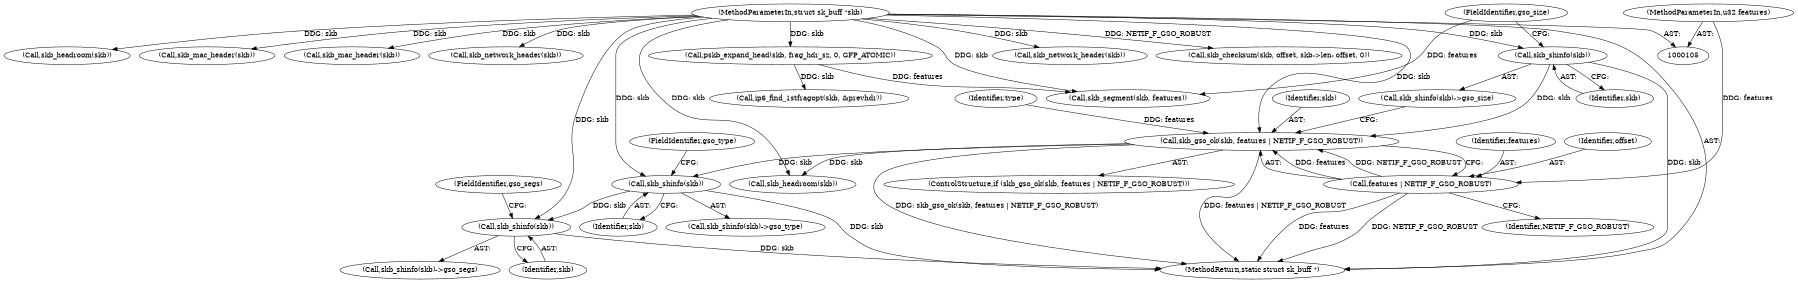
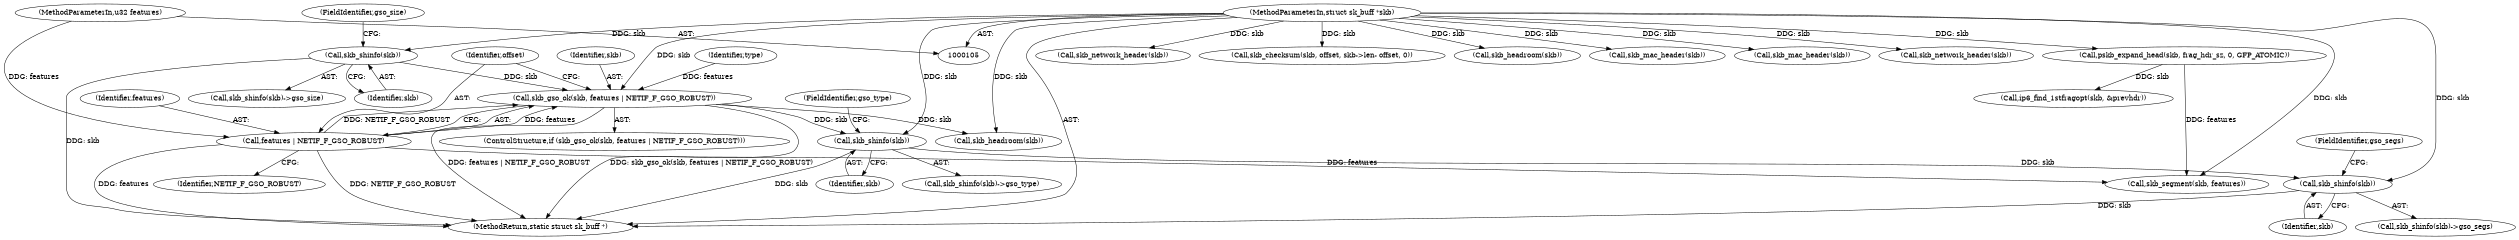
(1158, 34) -> (1339, 34)
(1354, 78) -> (1244, 165)
(1353, 119) -> (551, 76)
